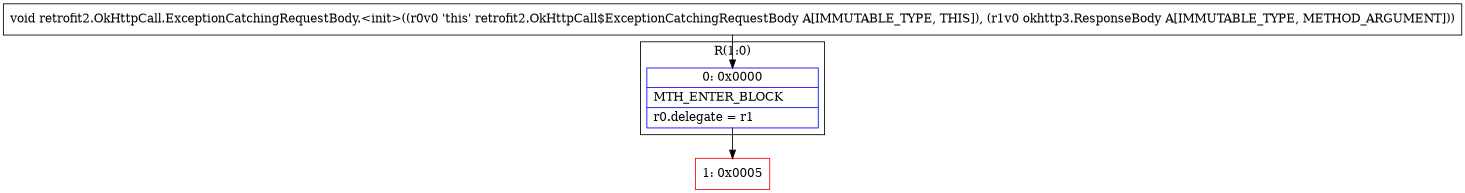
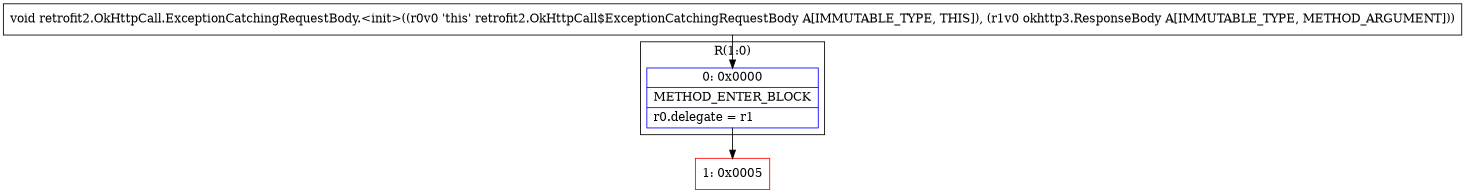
(719, 97) -> (733, 97)
